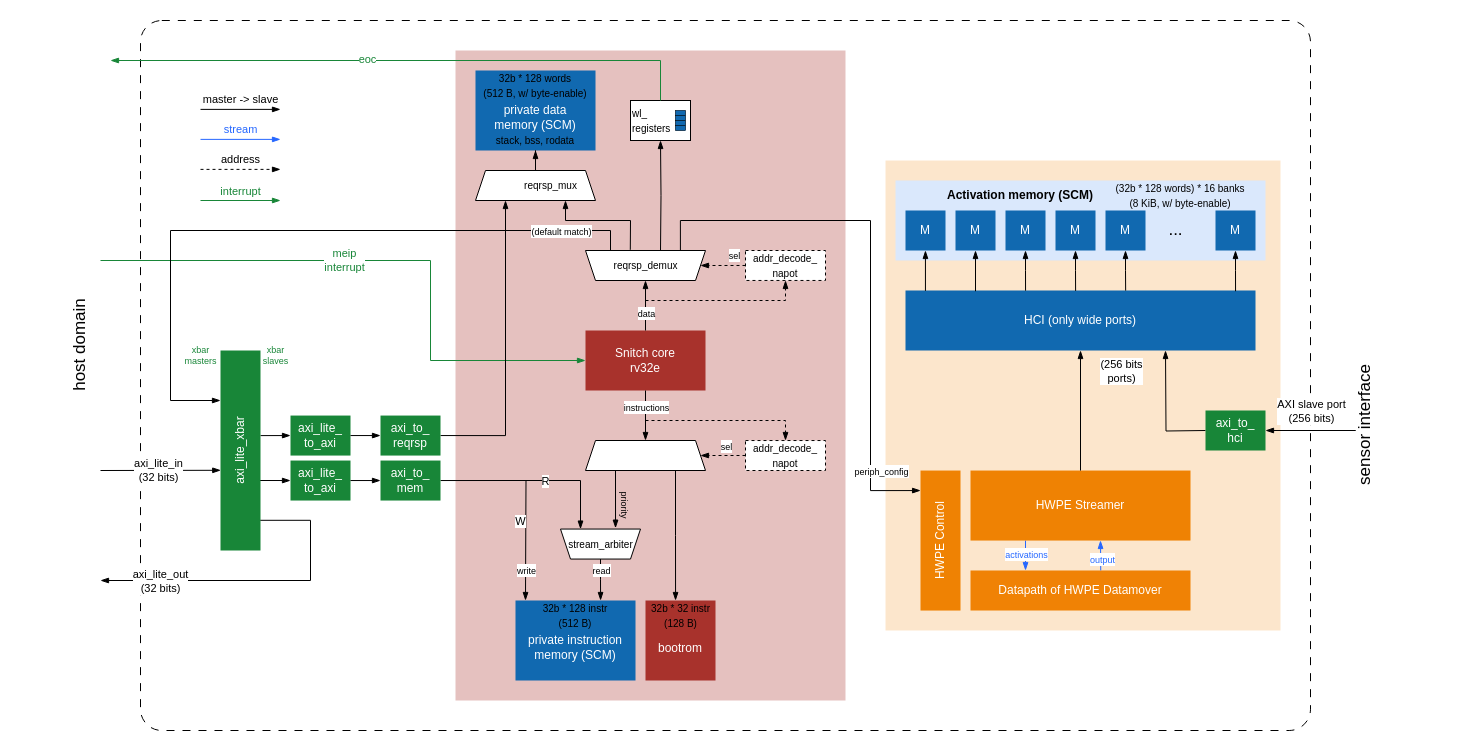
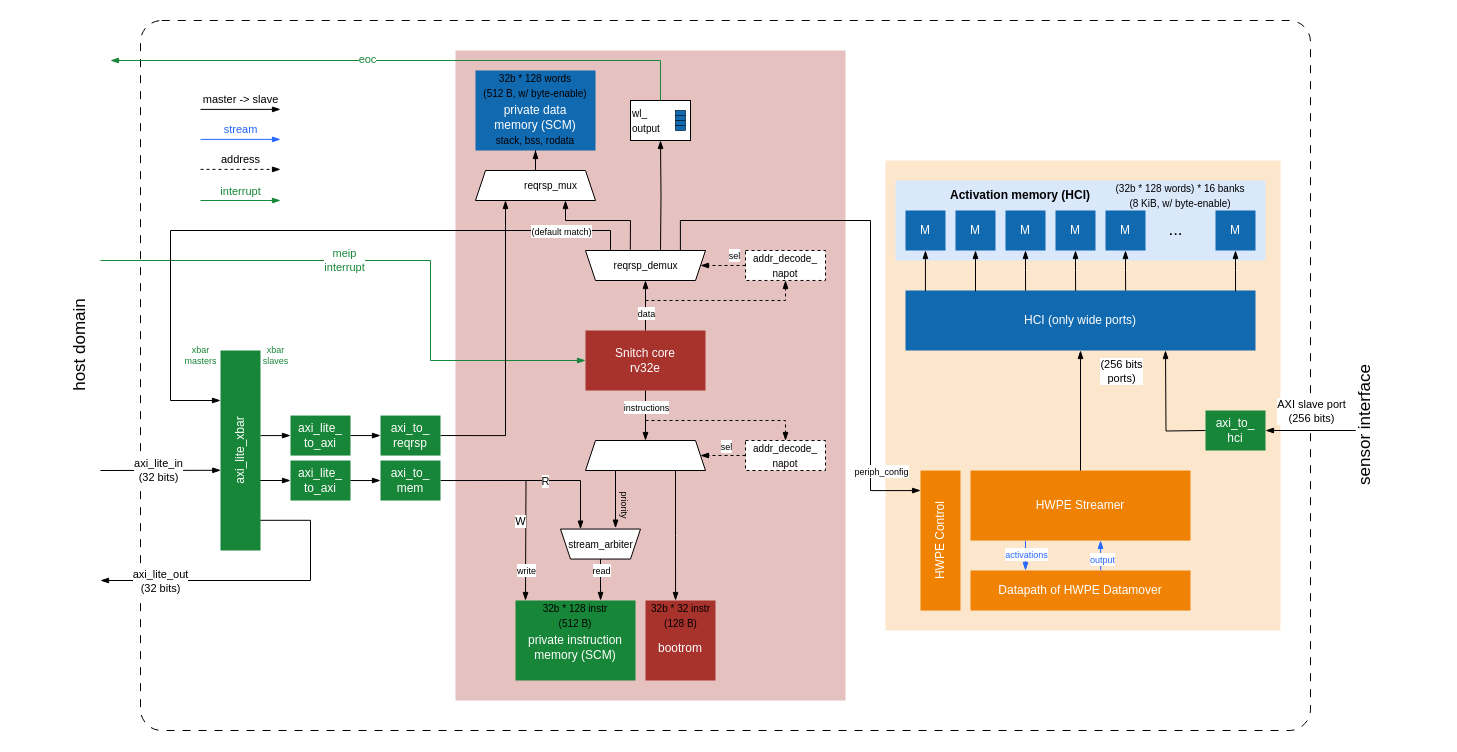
(661, 121) -> (653, 121)
(1021, 196) -> (1021, 196)
(576, 641) -> (576, 641)
